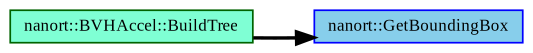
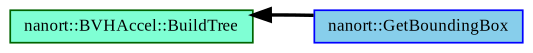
(275, 38) -> (292, 15)
